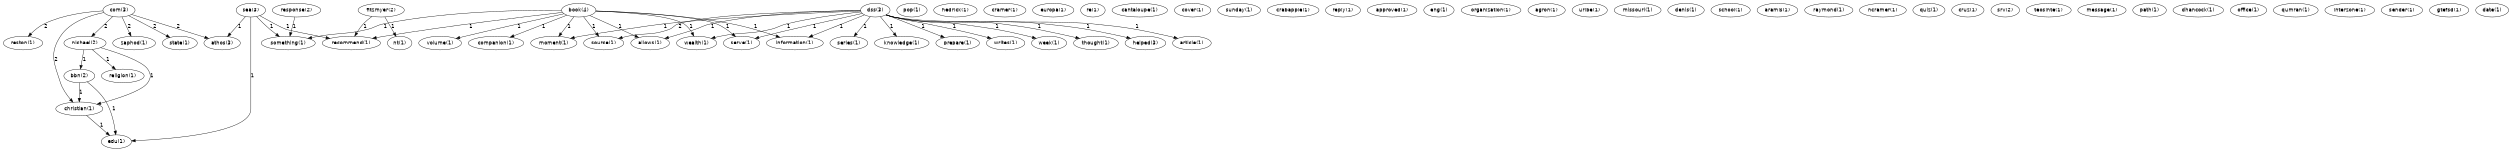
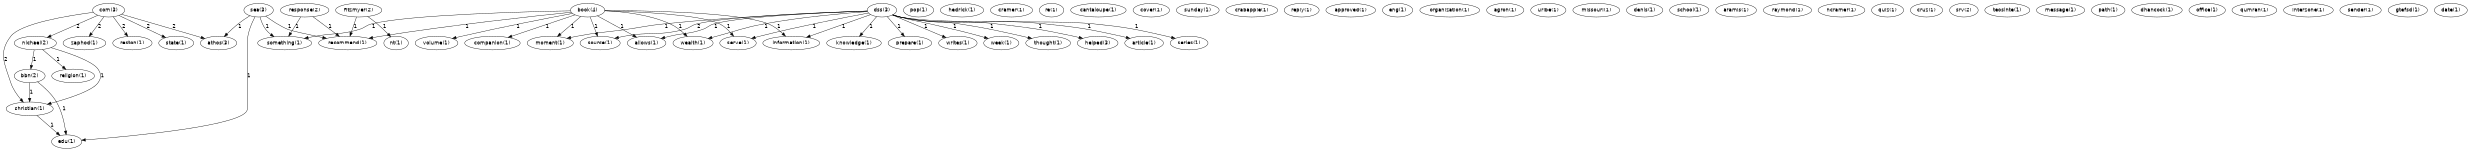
(1053, 10) -> none
none -> (325, 25)
